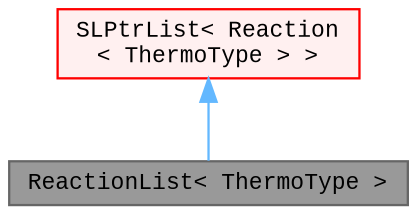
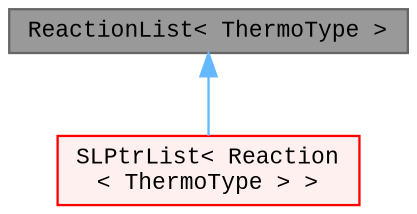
(209, 131) -> (209, 106)
